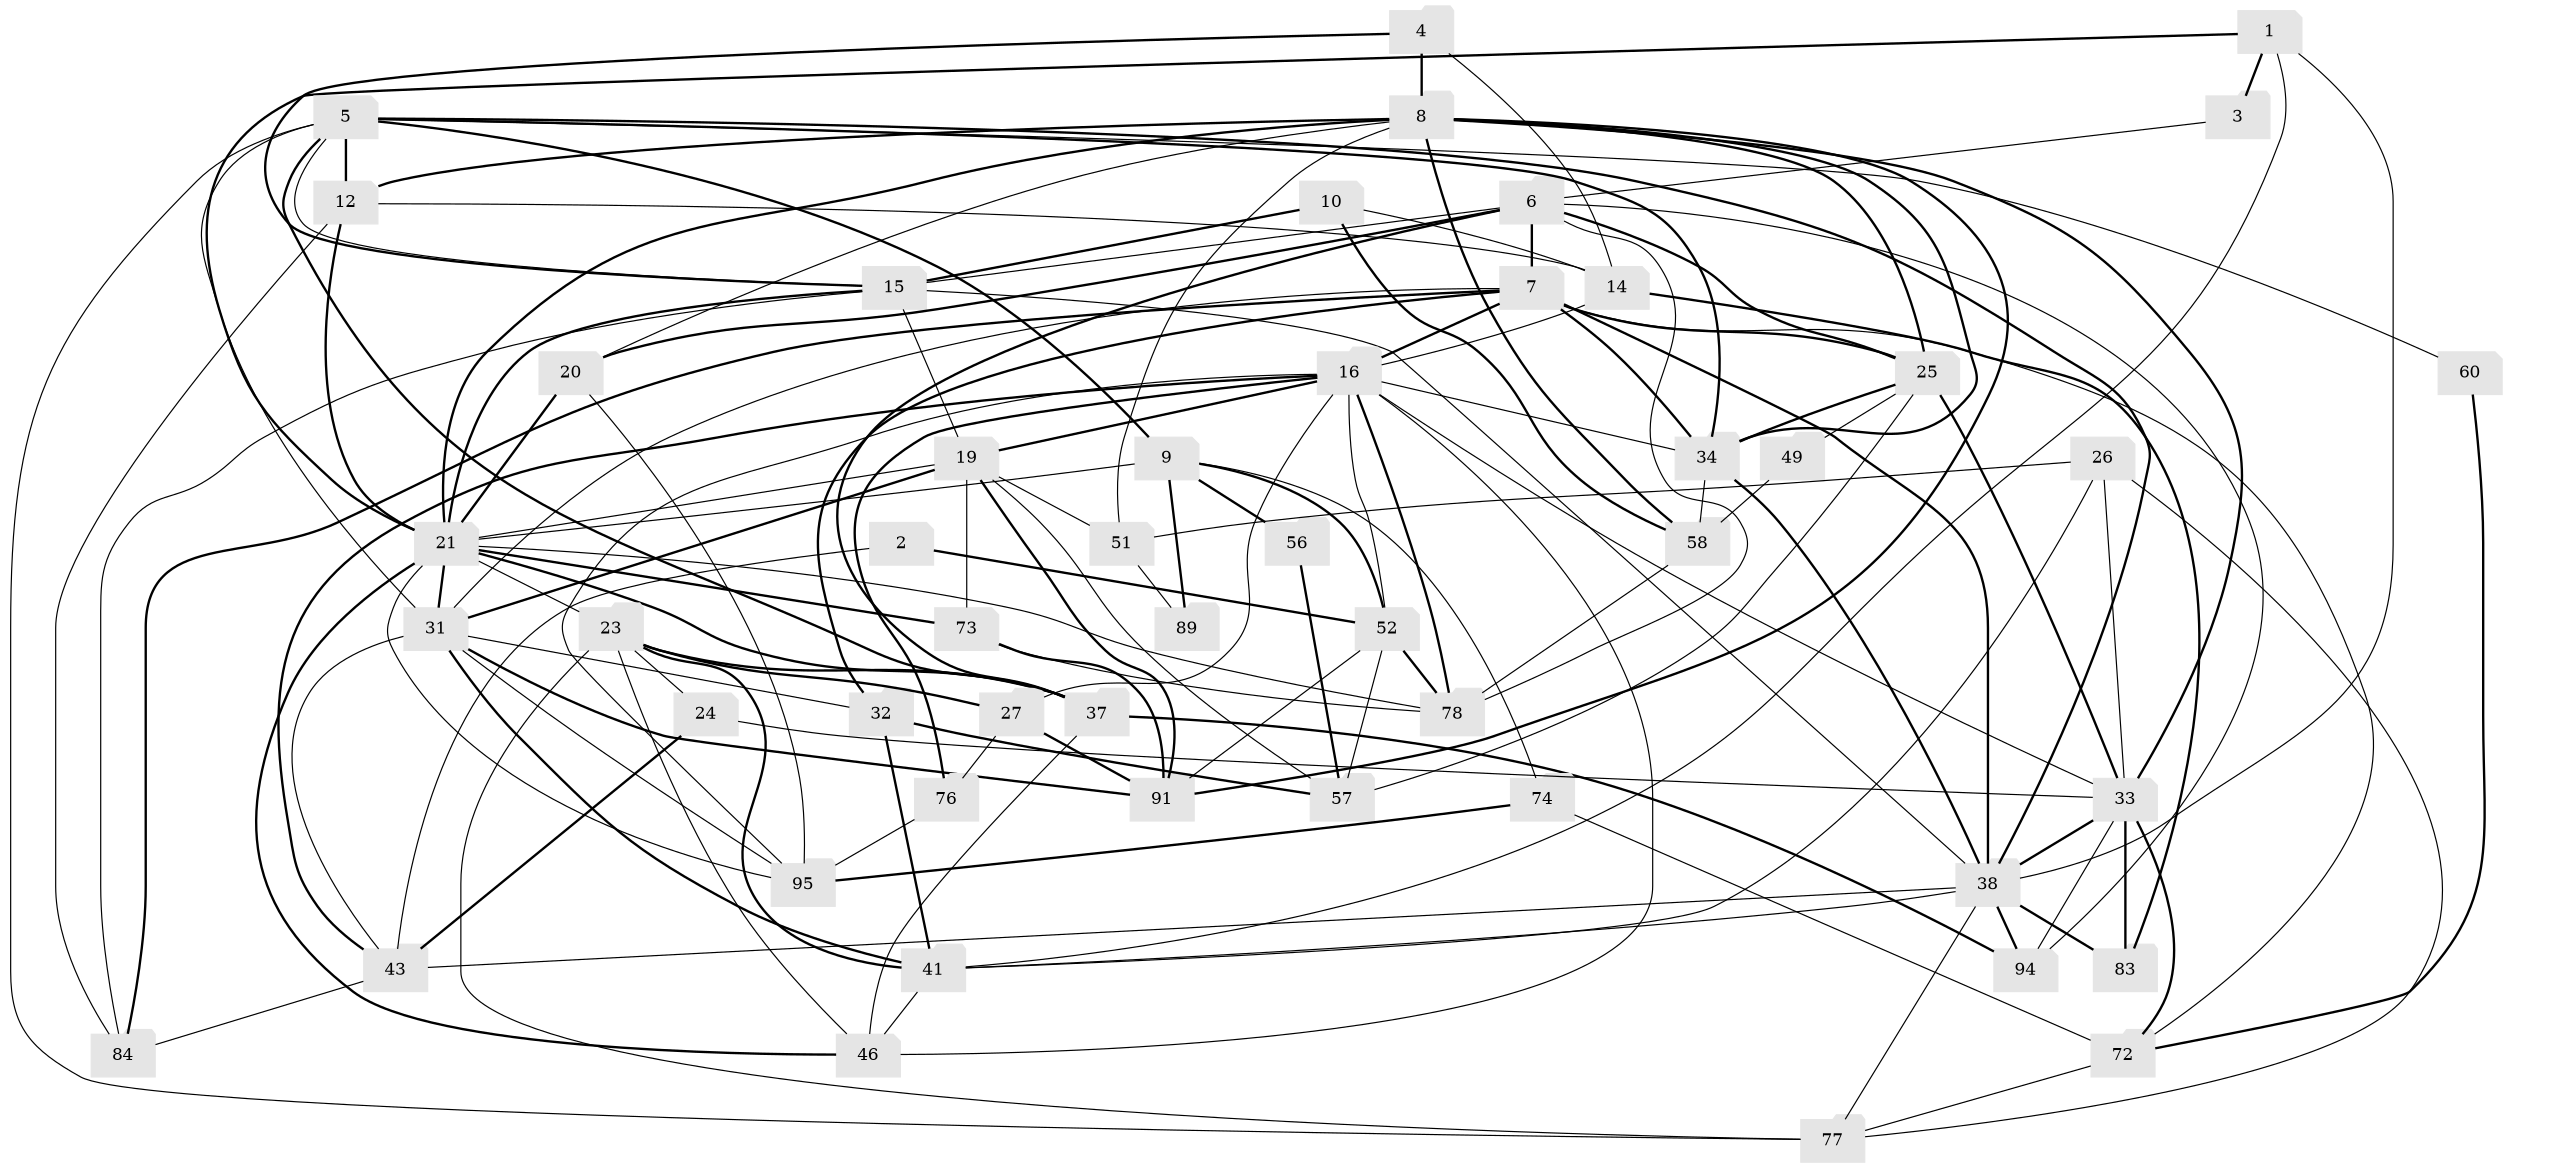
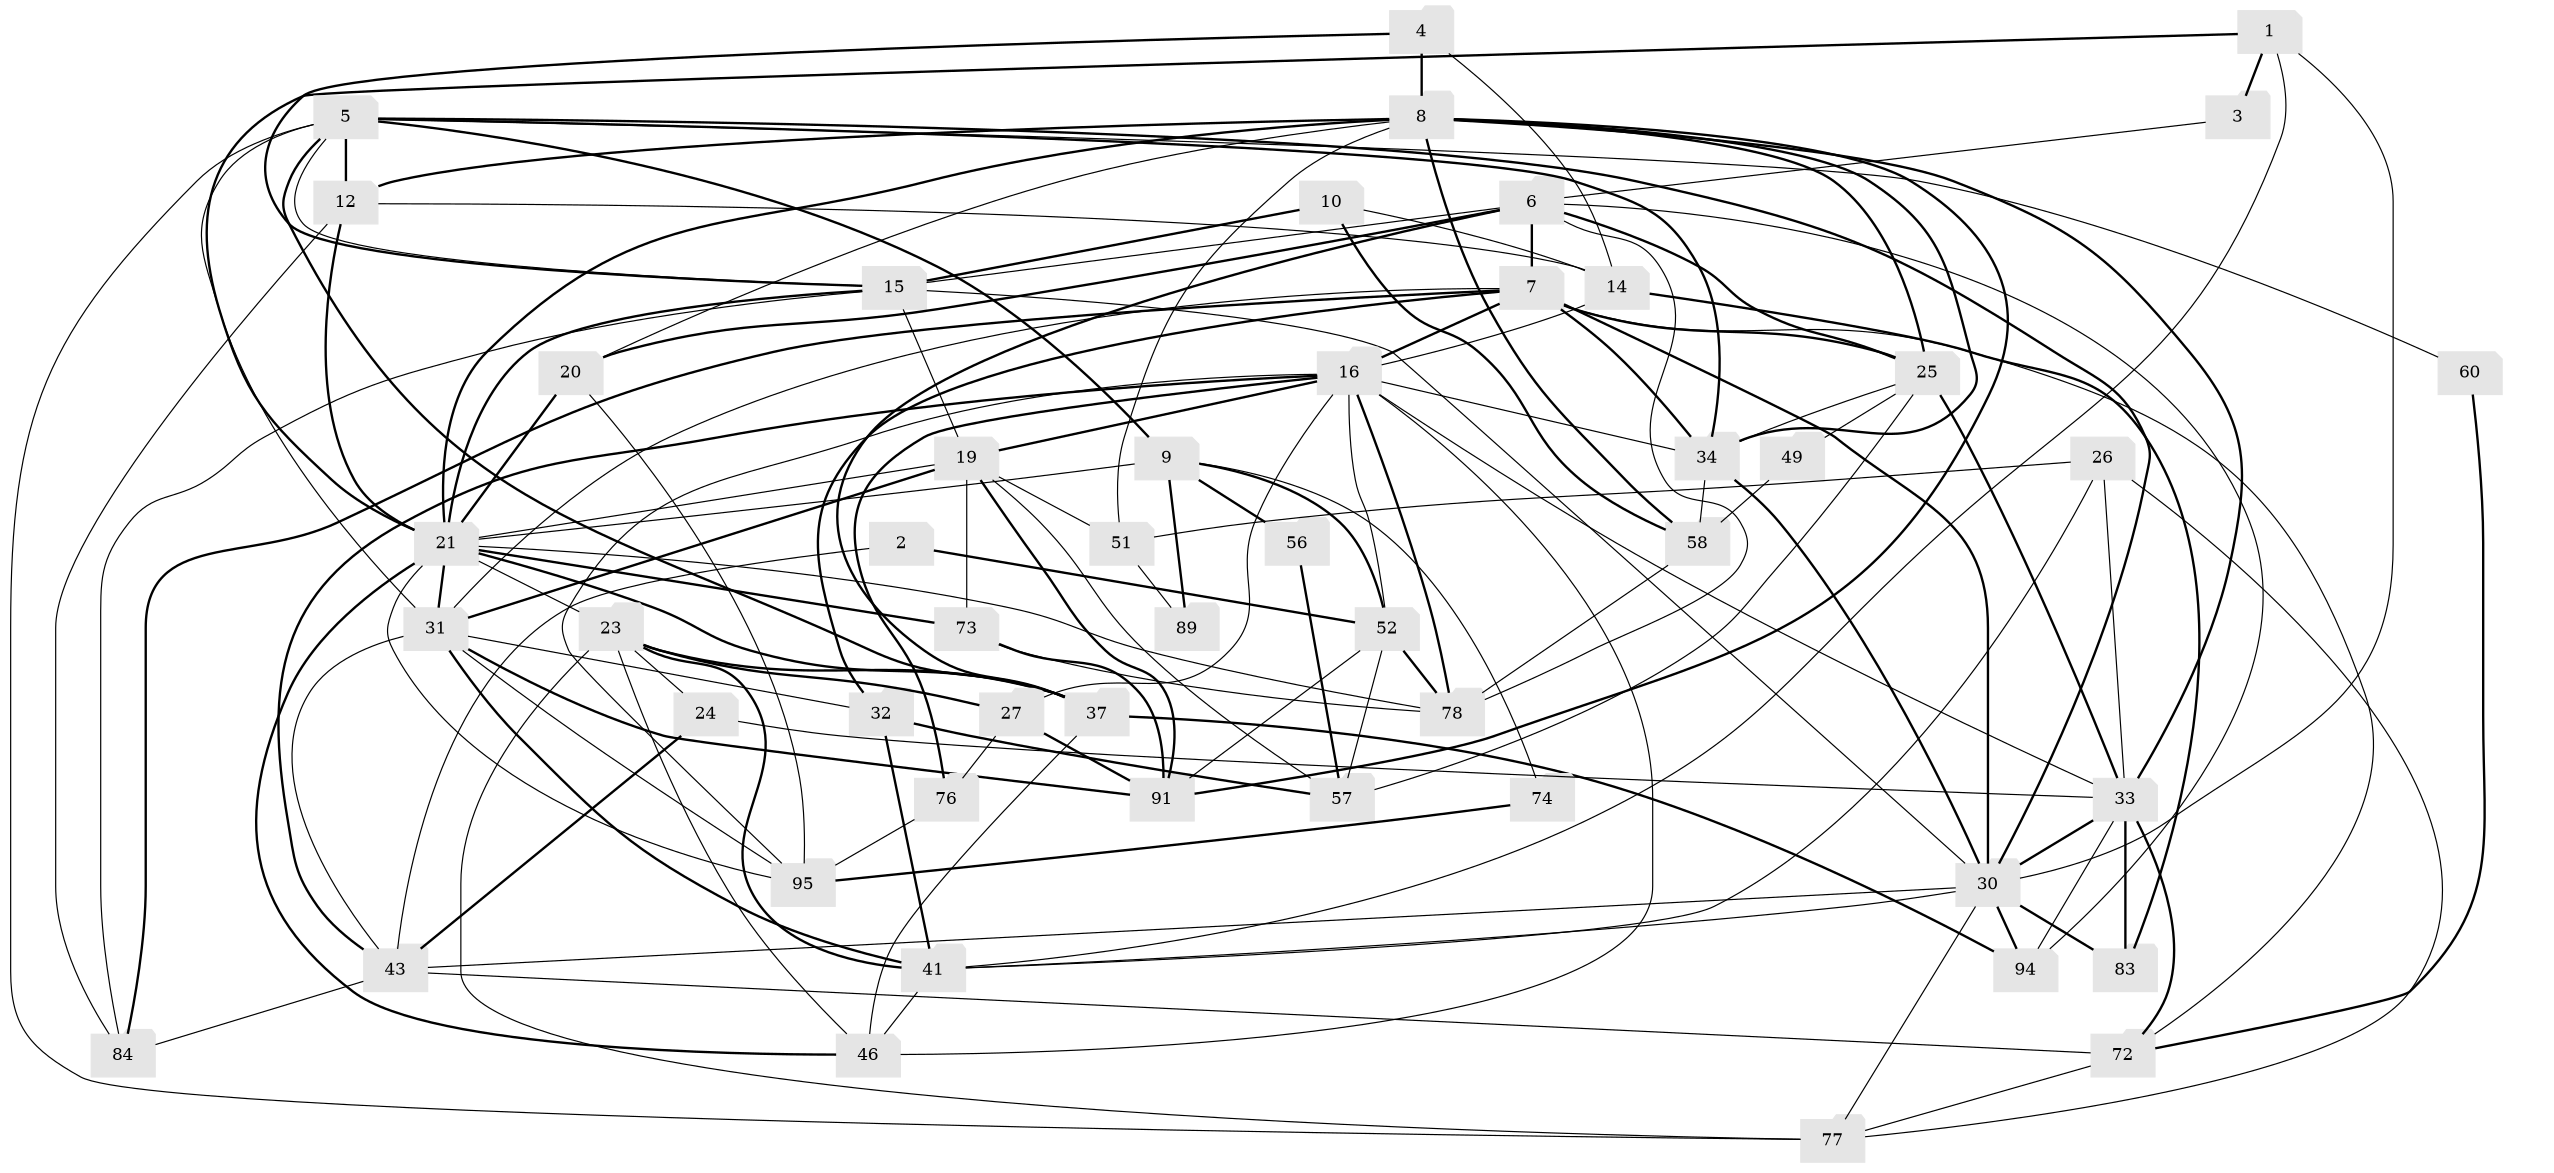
(1817, 412) -> (1817, 412)
(1988, 885) -> (1988, 885)
(1833, 928) -> (1259, 1013)
